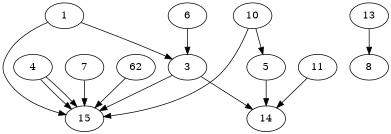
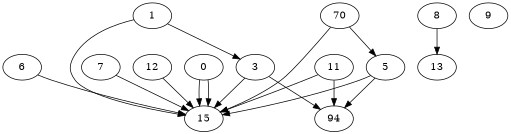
(253, 16) -> (340, 16)
none -> (489, 16)
(187, 38) -> (76, 88)
(369, 38) -> (437, 38)
(33, 67) -> (204, 67)
(136, 67) -> (152, 67)
none -> (273, 92)
none -> (308, 96)
(266, 119) -> (334, 119)
